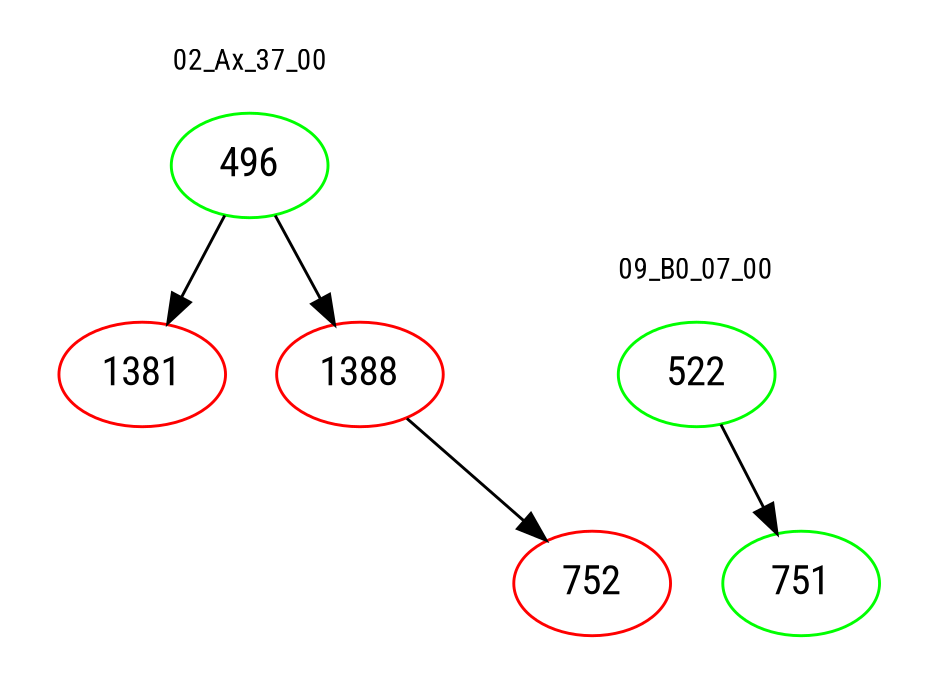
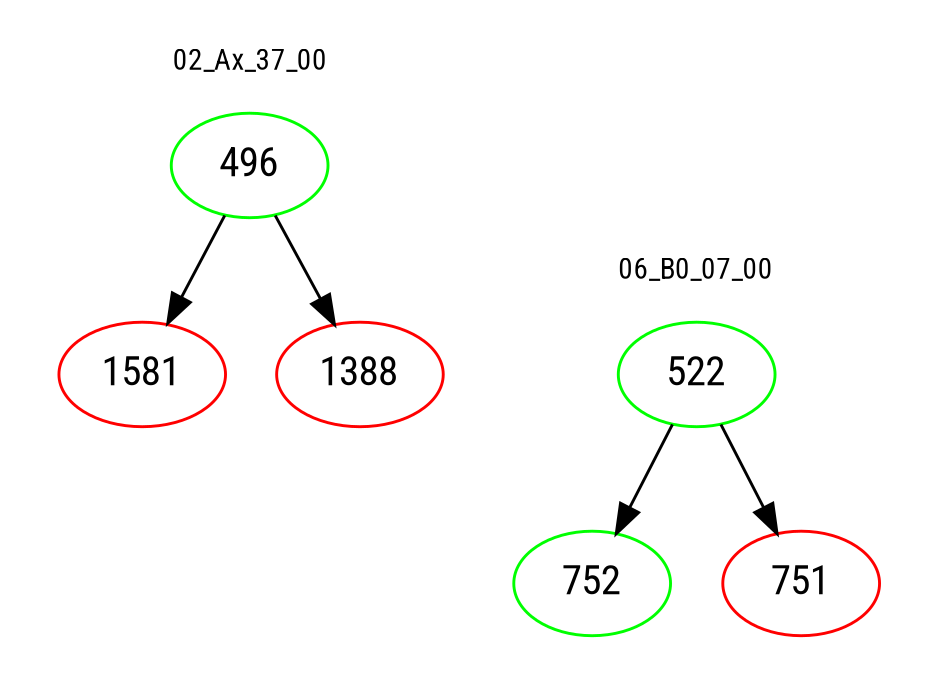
(697, 271) -> (697, 271)
(142, 374) -> (142, 374)
(465, 470) -> (651, 466)
(592, 583) -> (592, 583)
(801, 583) -> (801, 583)
